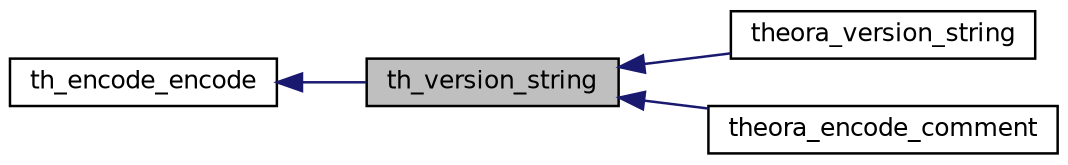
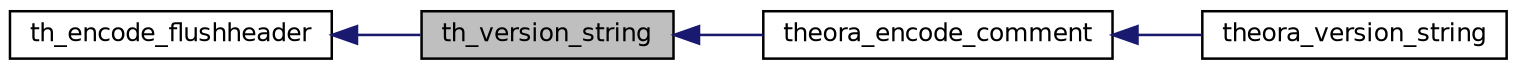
(688, 59) -> (1170, 35)
(143, 82) -> (171, 35)
